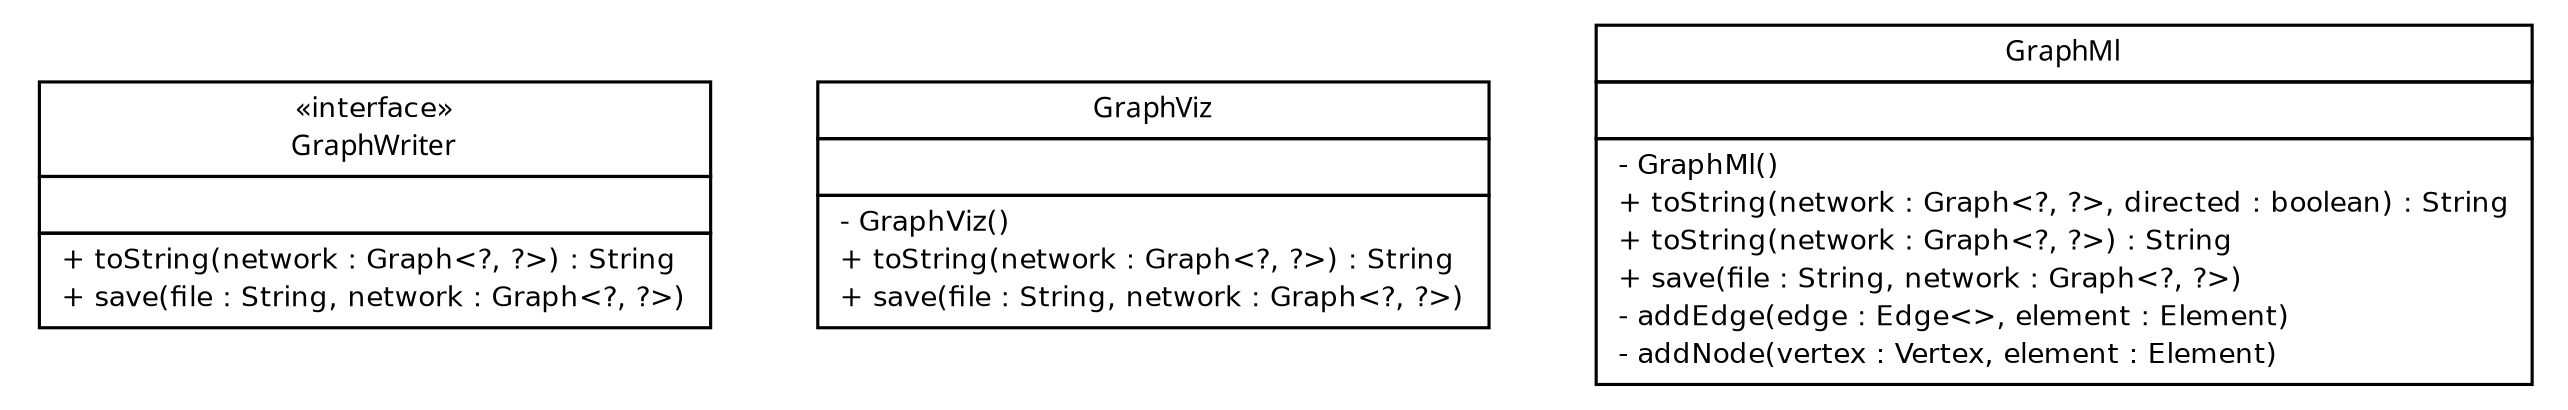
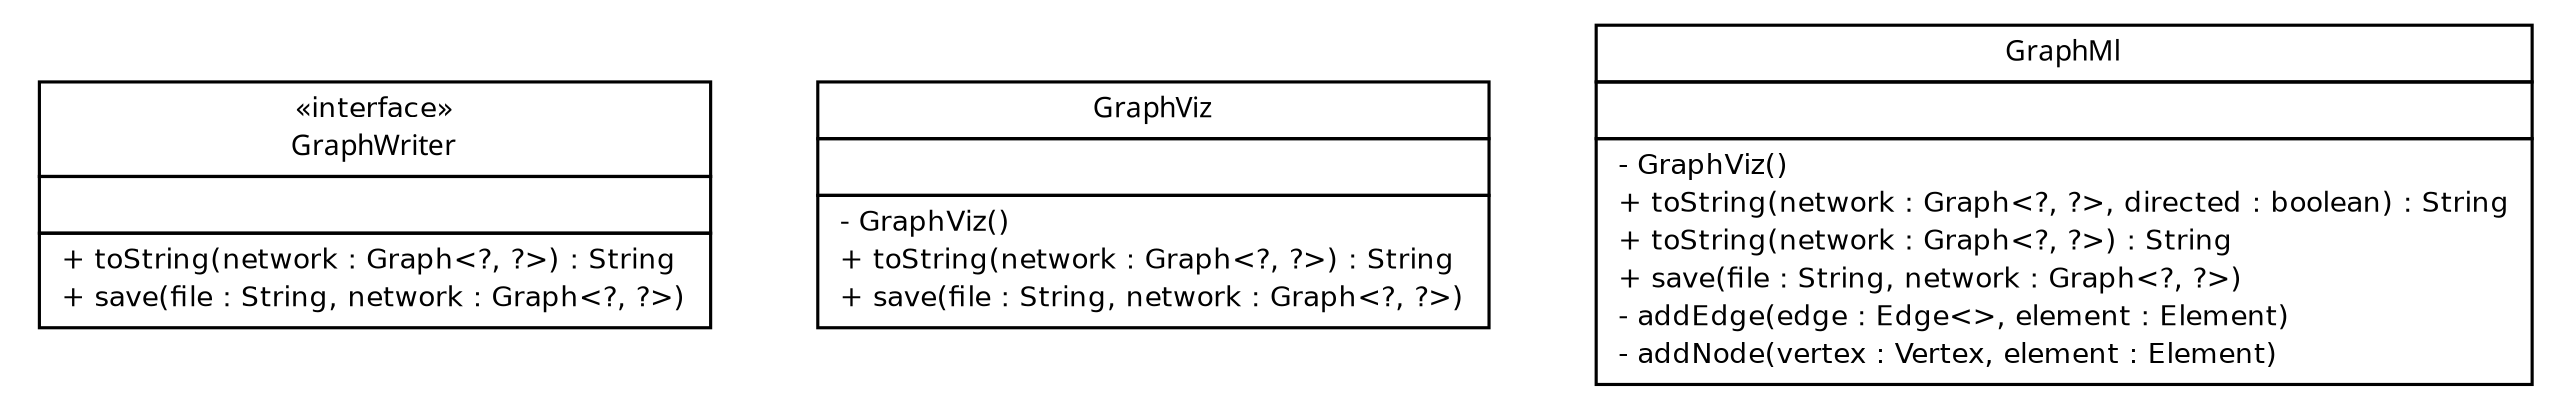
(1700, 165) -> (1705, 165)
